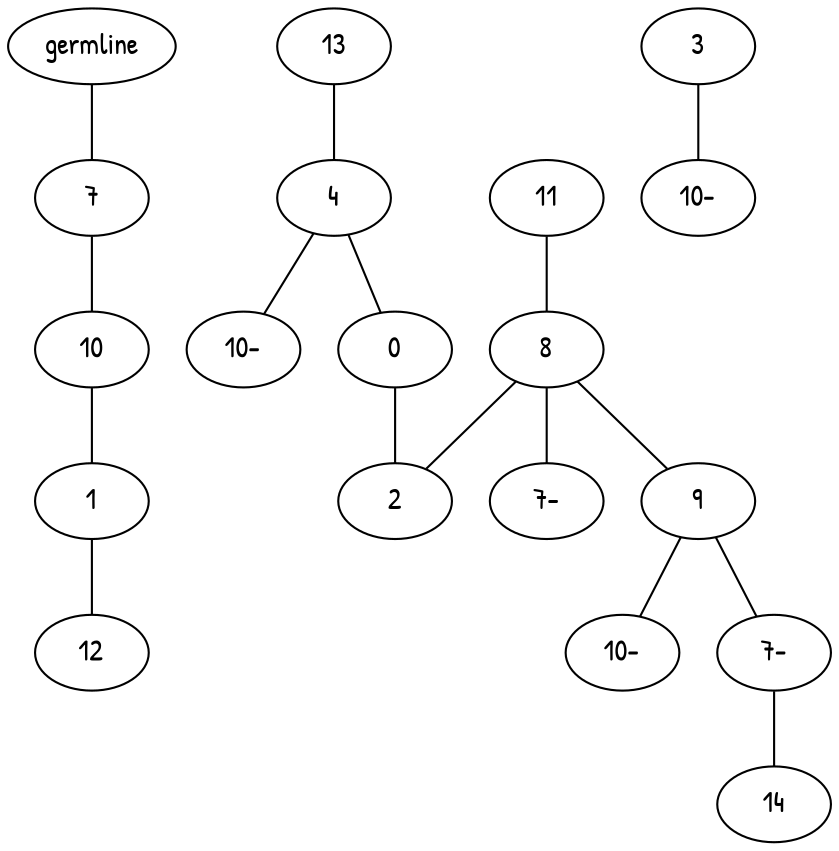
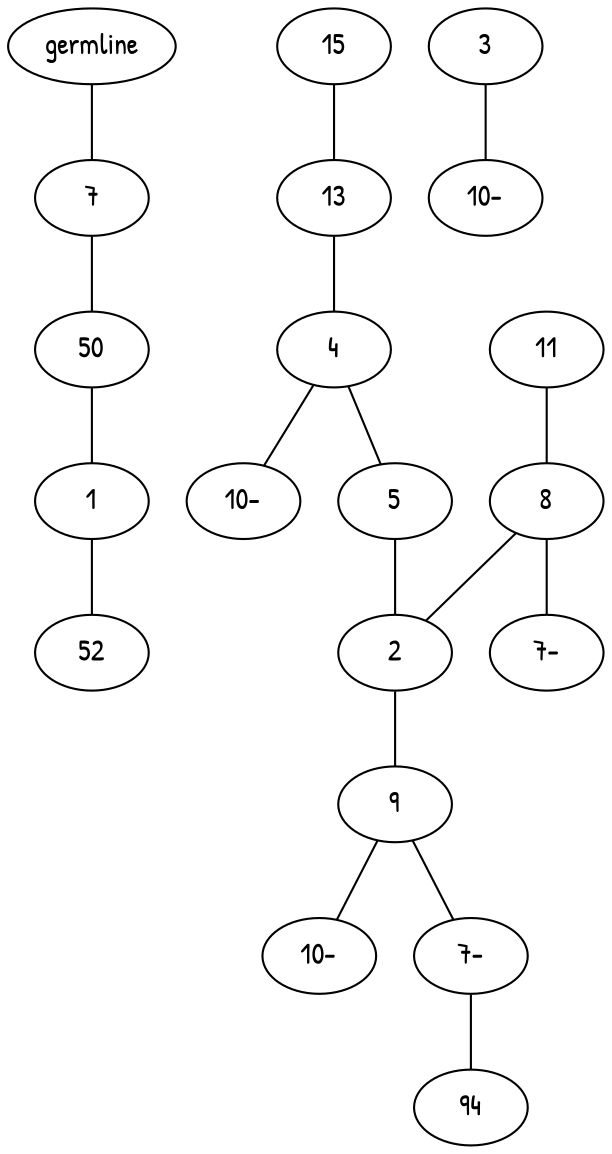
none -> (334, 46)
(92, 350) -> (92, 350)
(395, 350) -> (395, 501)
(622, 425) -> (395, 729)
(92, 653) -> (92, 653)
(774, 804) -> (471, 1108)
